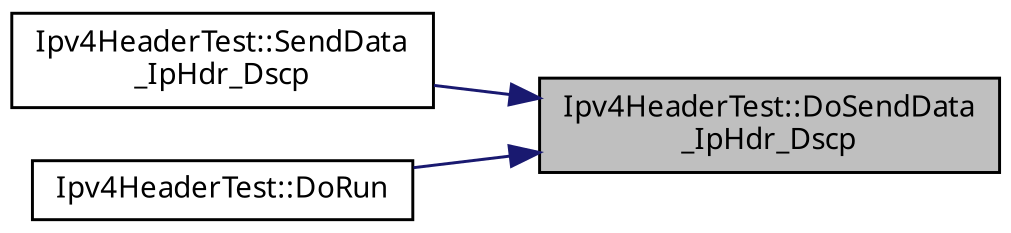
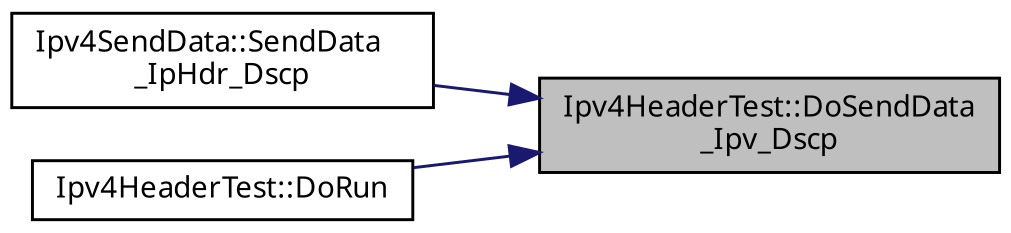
(223, 60) -> (223, 60)
(770, 125) -> (770, 125)
